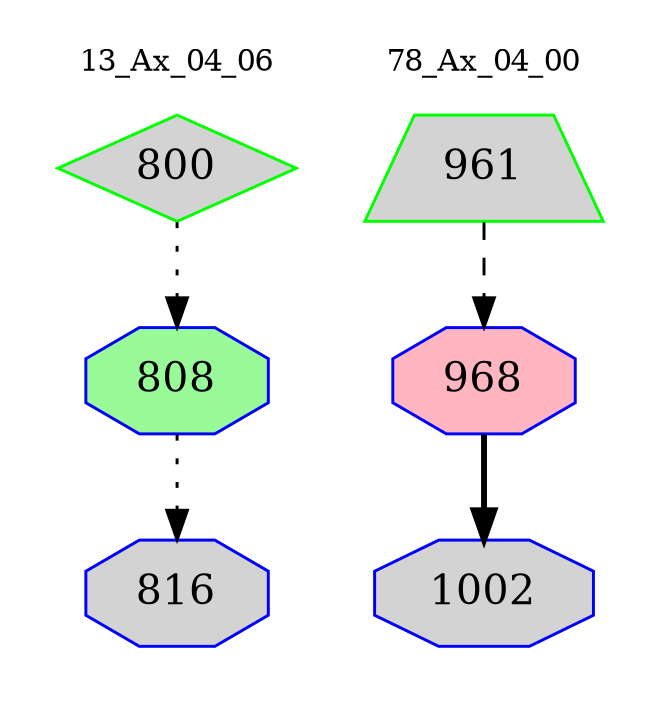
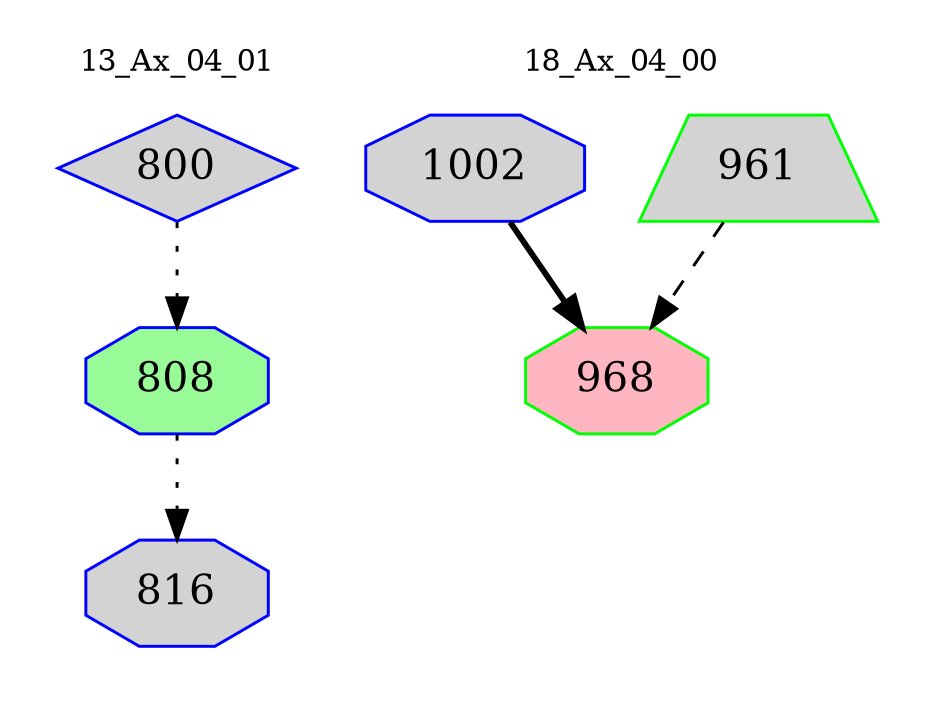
(177, 63) -> (177, 63)
(484, 63) -> (621, 63)
(177, 168) -> (177, 168)
(484, 381) -> (617, 381)
(484, 473) -> (538, 263)
